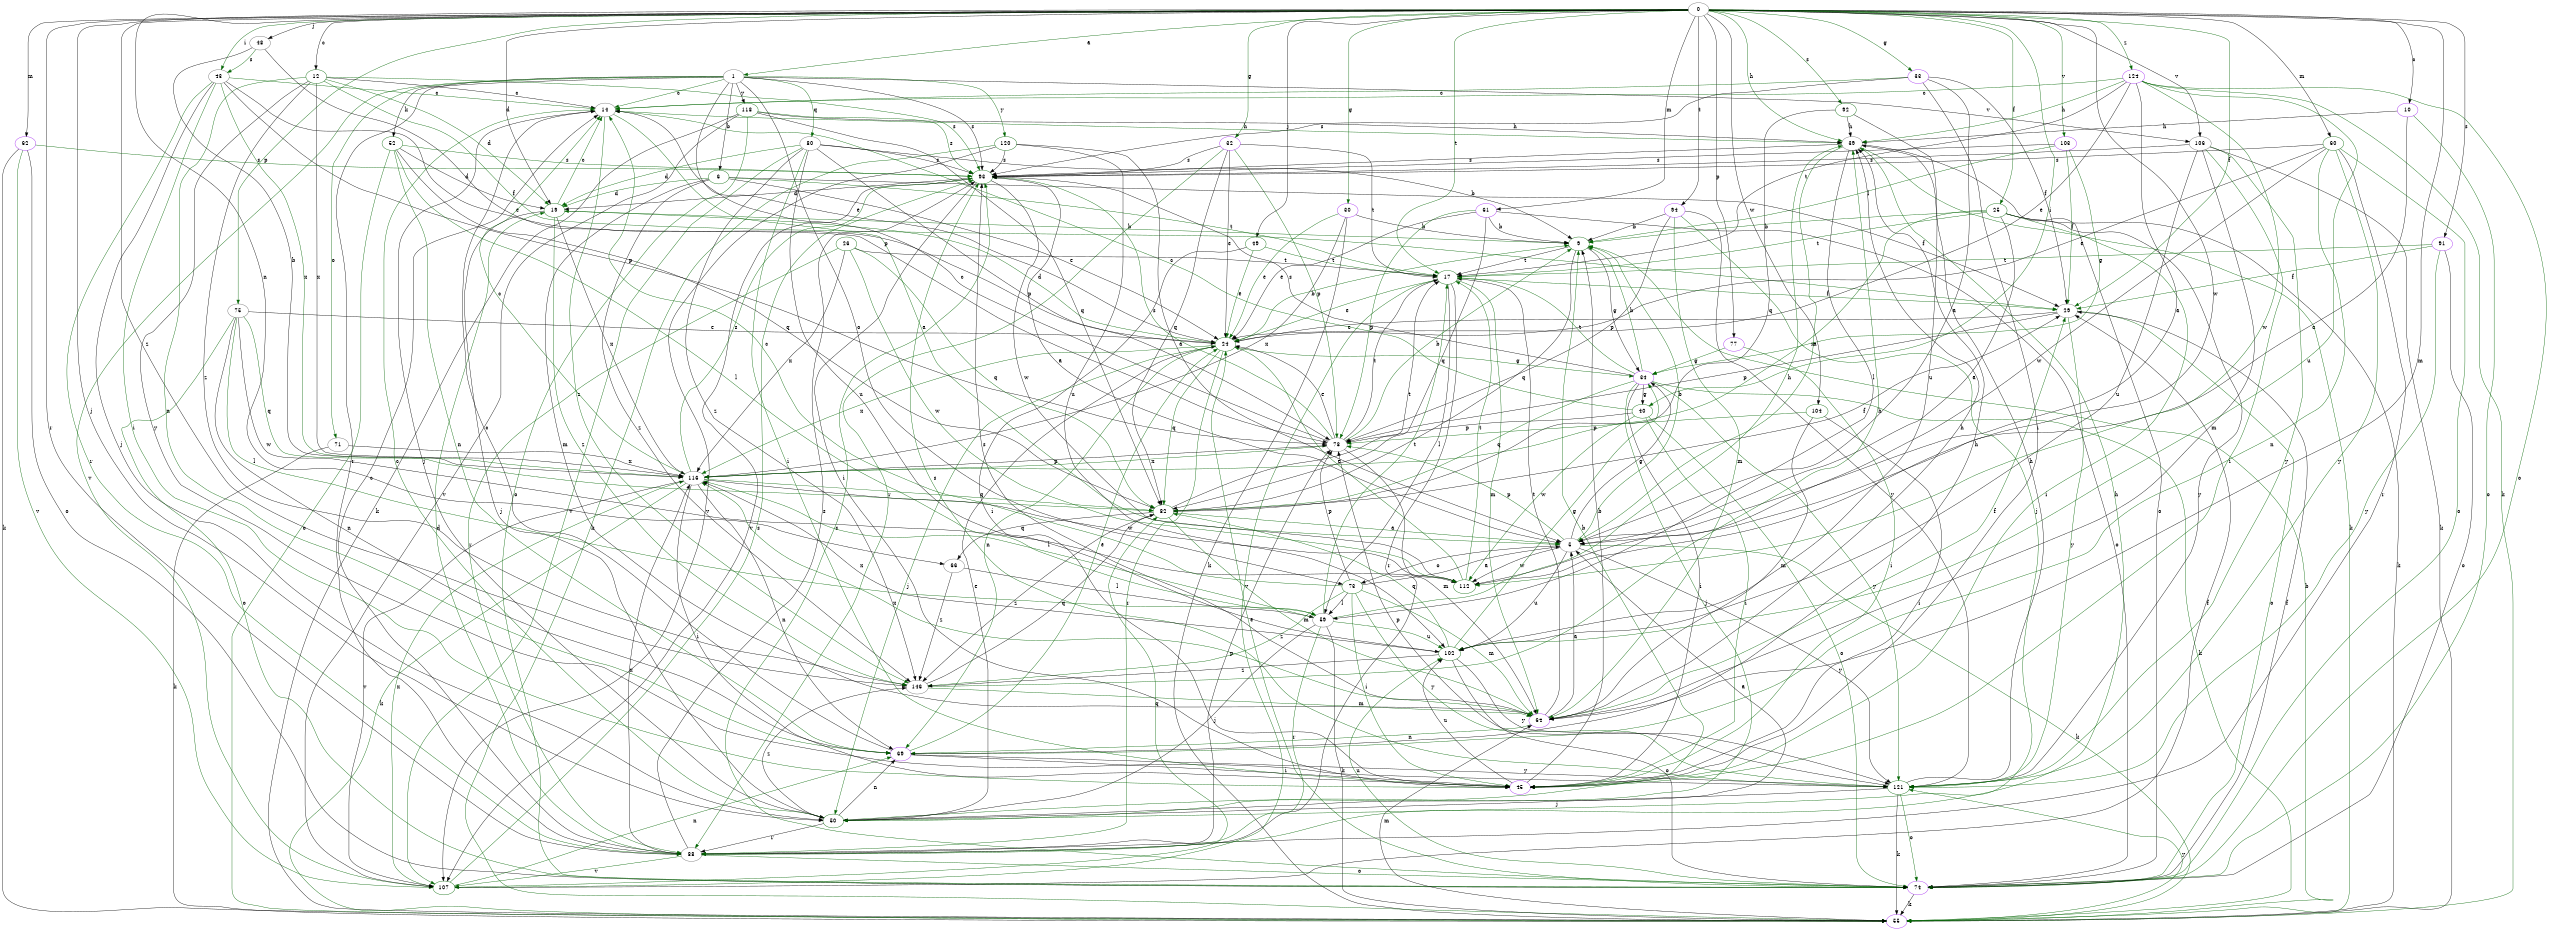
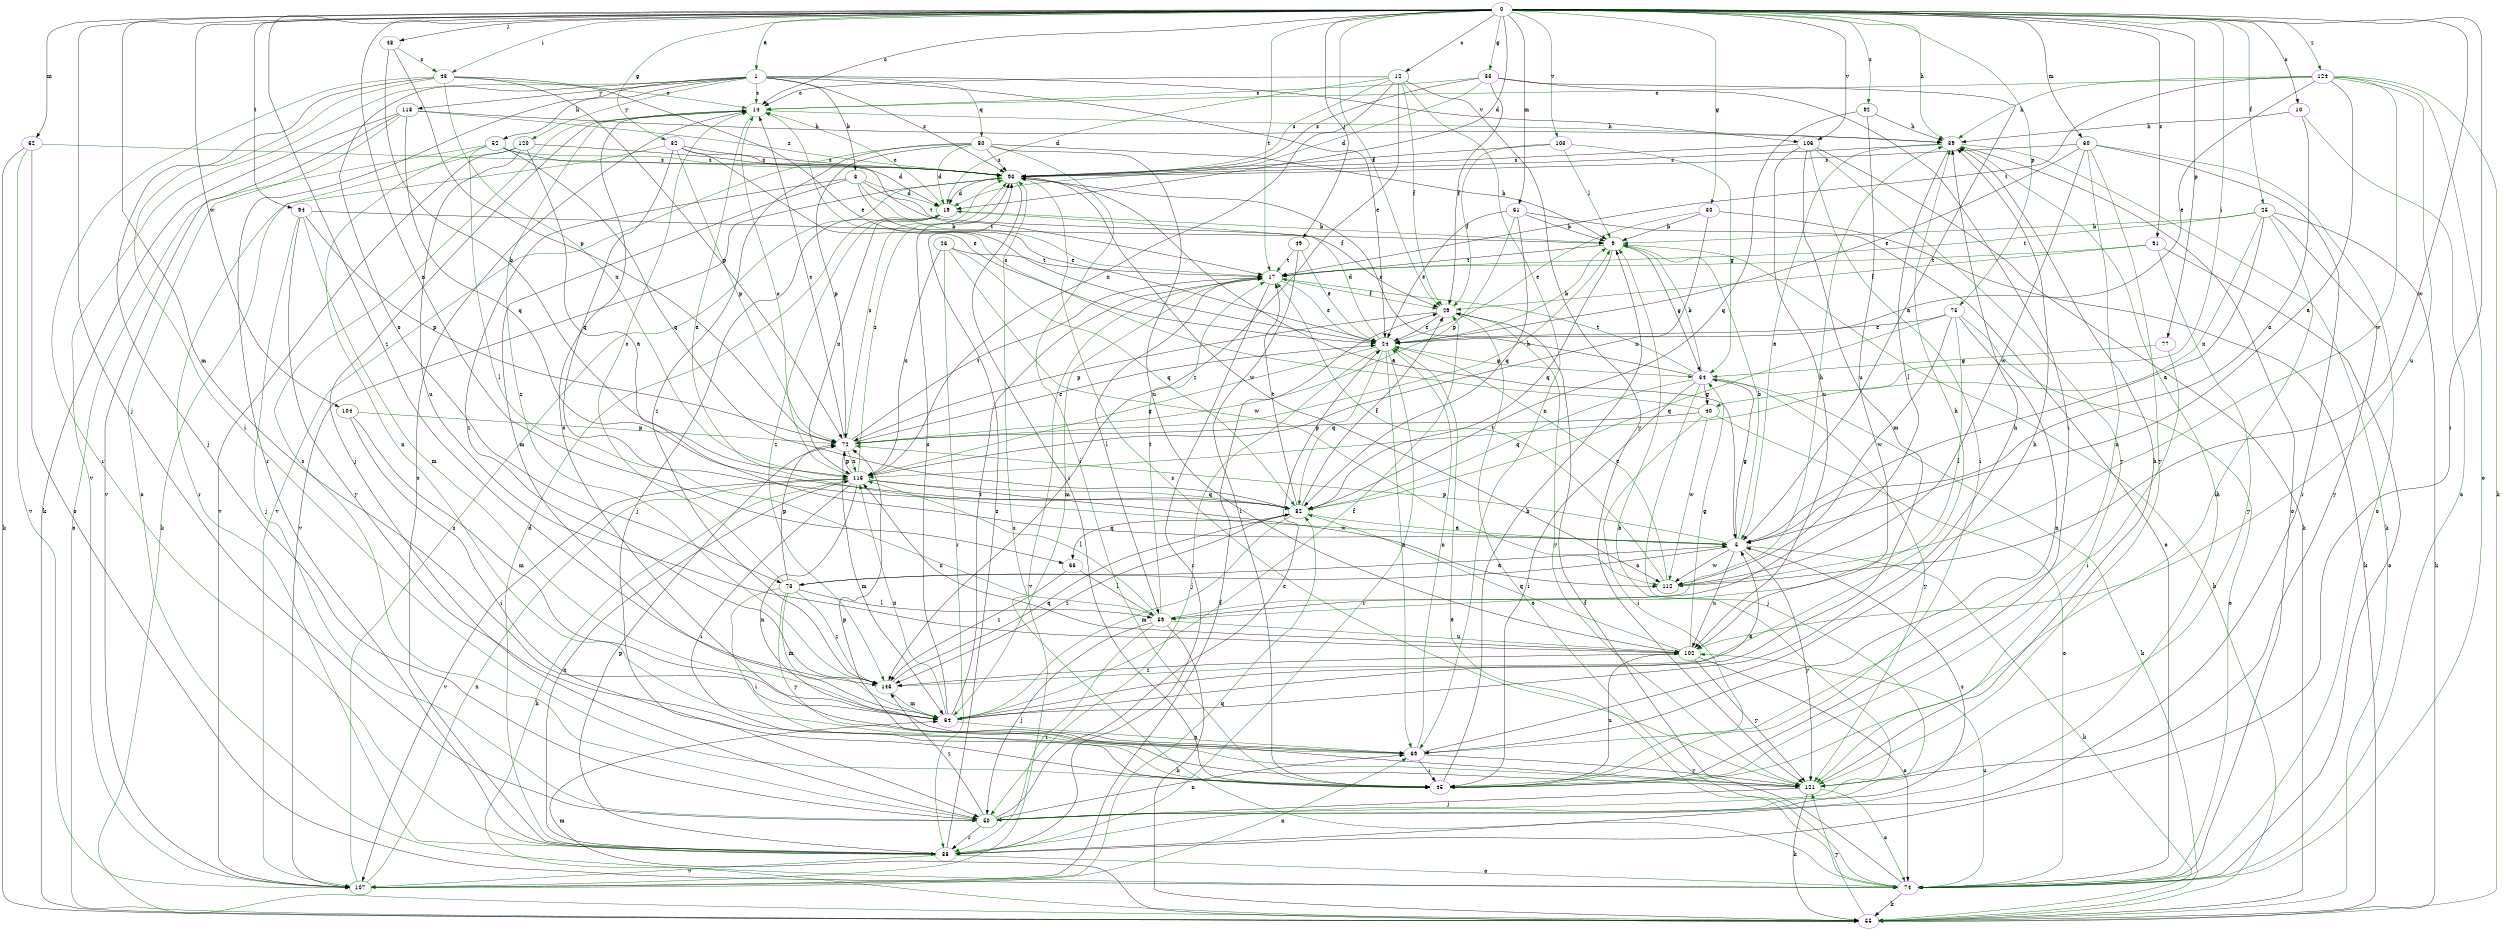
none -> (1124, 32)
none -> (1279, 157)
(862, 411) -> (1150, 411)
(338, 445) -> none
(1337, 445) -> (846, 445)
(1103, 545) -> (1443, 545)
(1743, 687) -> (1962, 687)
